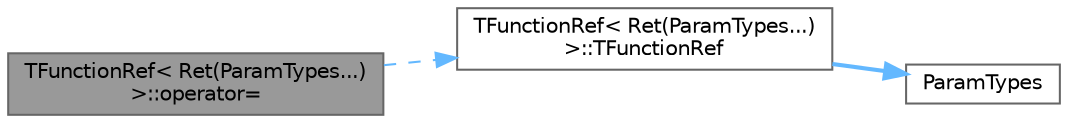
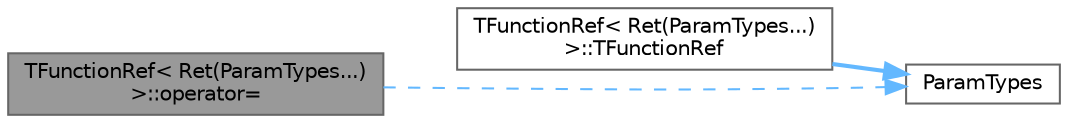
(410, 63) -> (634, 89)
